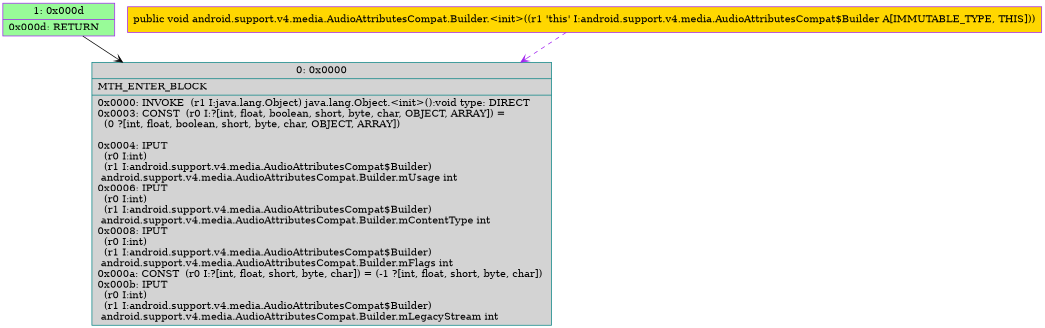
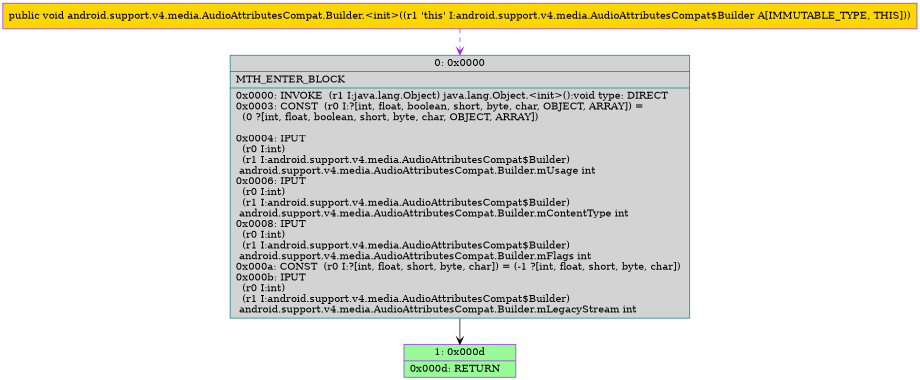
(100, 47) -> (460, 328)
